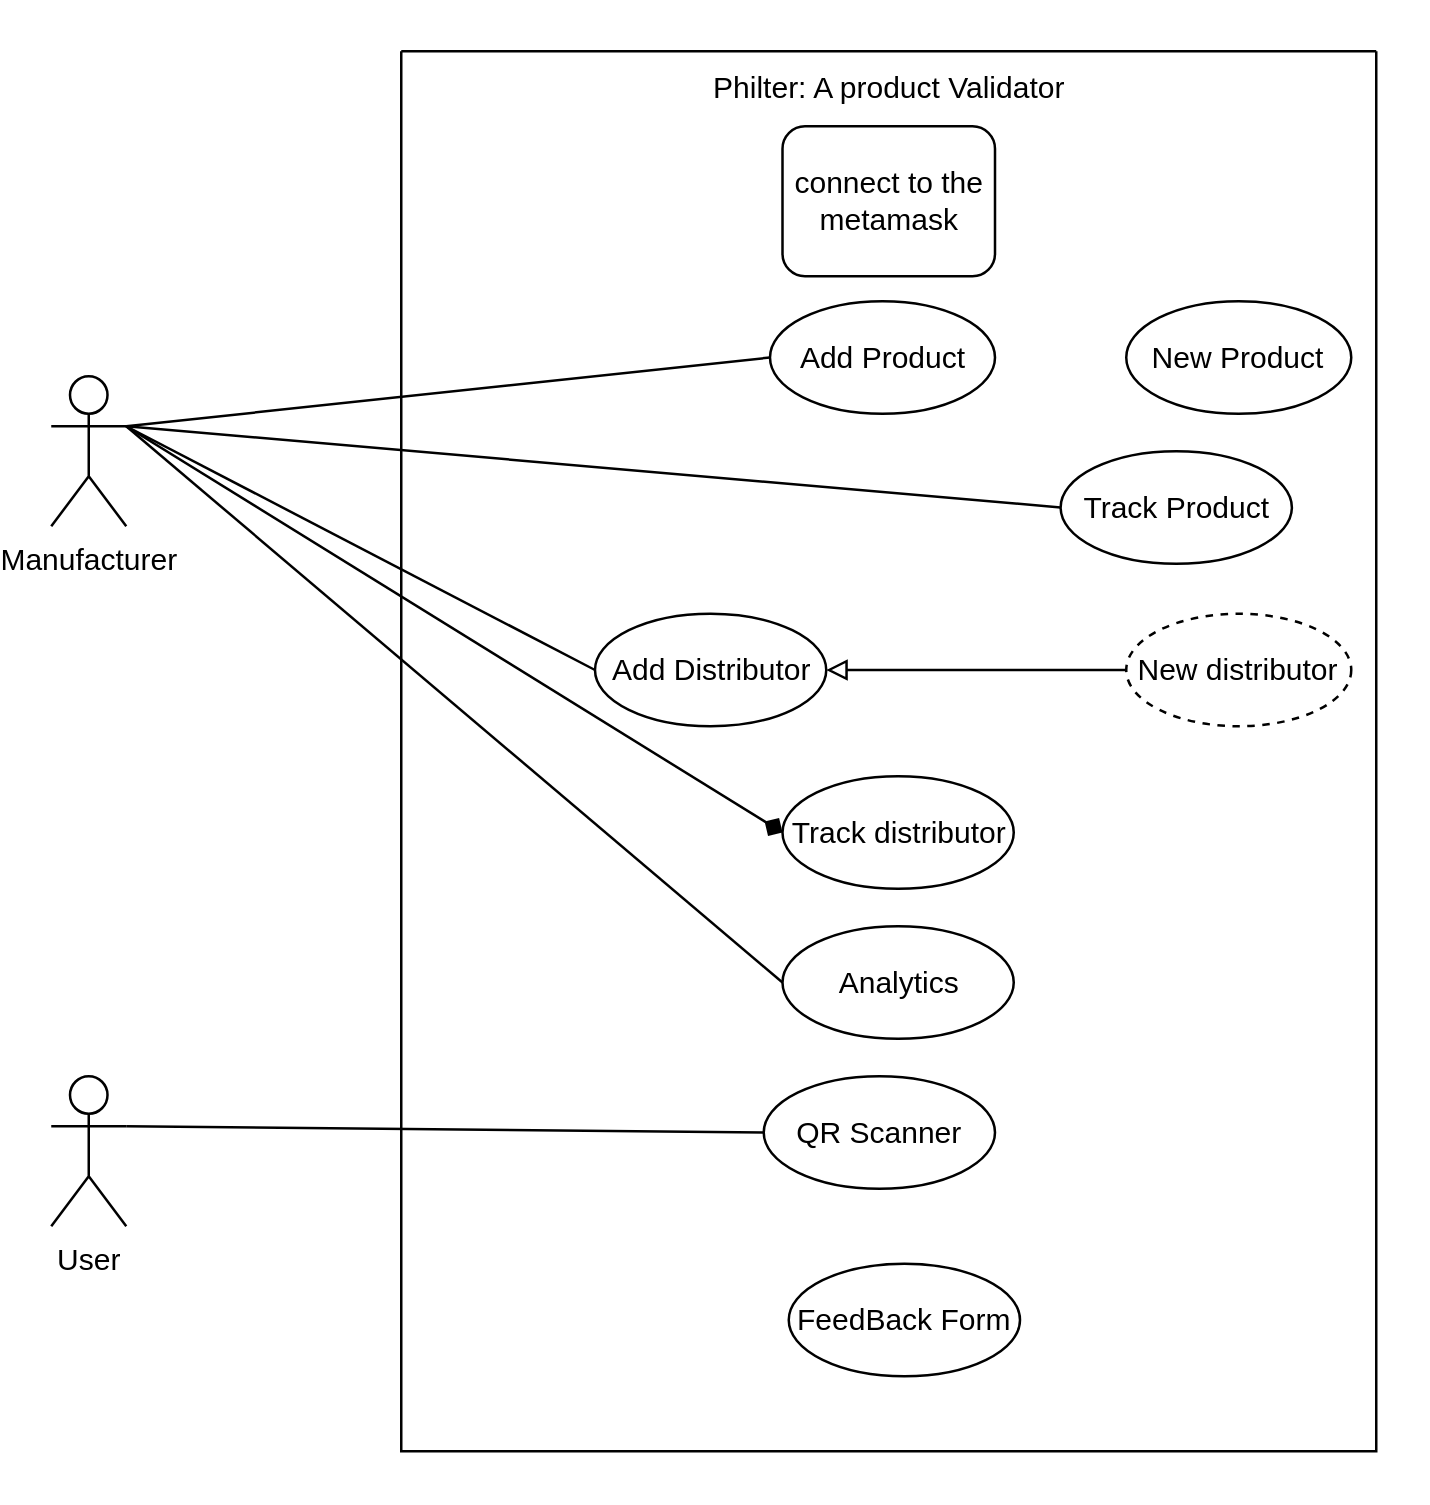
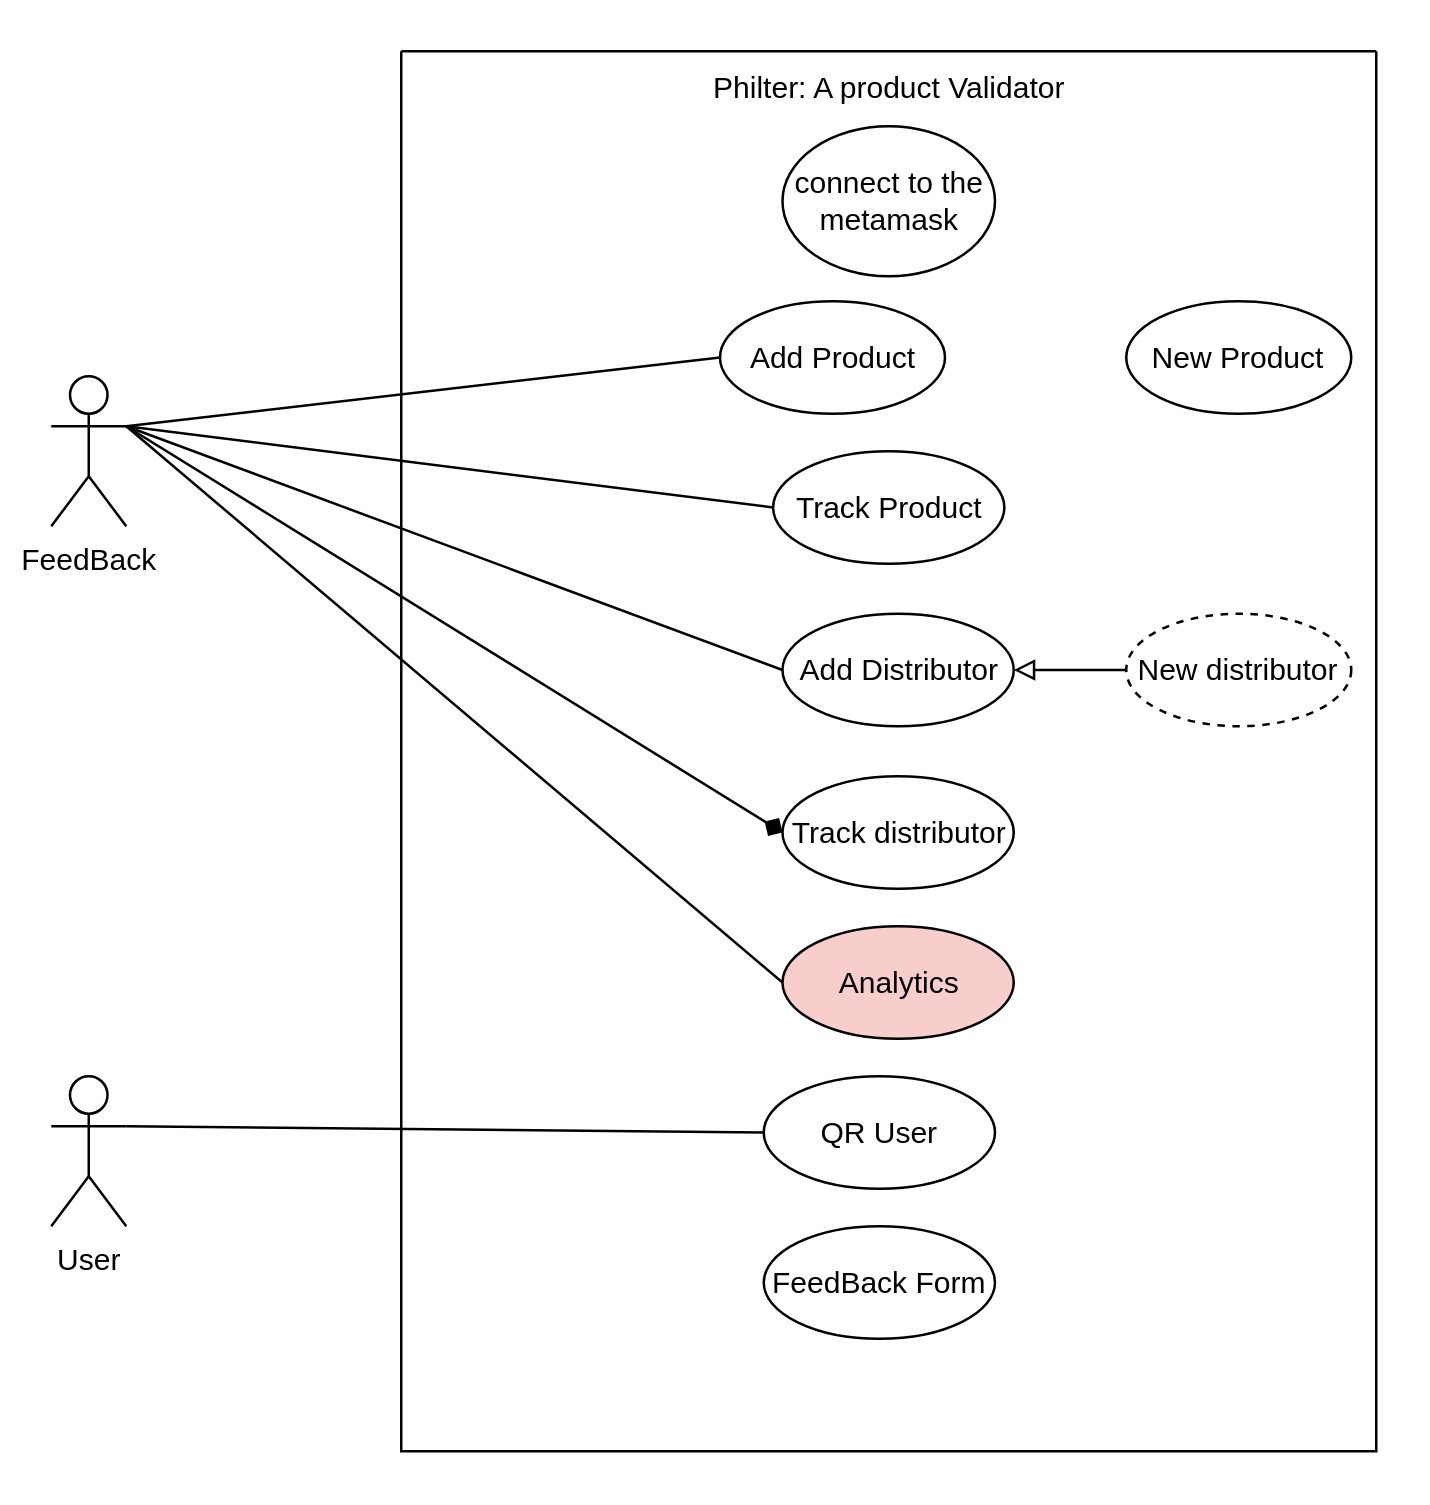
(889, 201) -> (889, 201)
(883, 358) -> (833, 358)
(1176, 508) -> (889, 508)
(90, 562) -> (90, 562)
(711, 670) -> (898, 670)
(898, 983) -> (898, 983)
(880, 1134) -> (880, 1134)
(904, 1320) -> (879, 1283)
